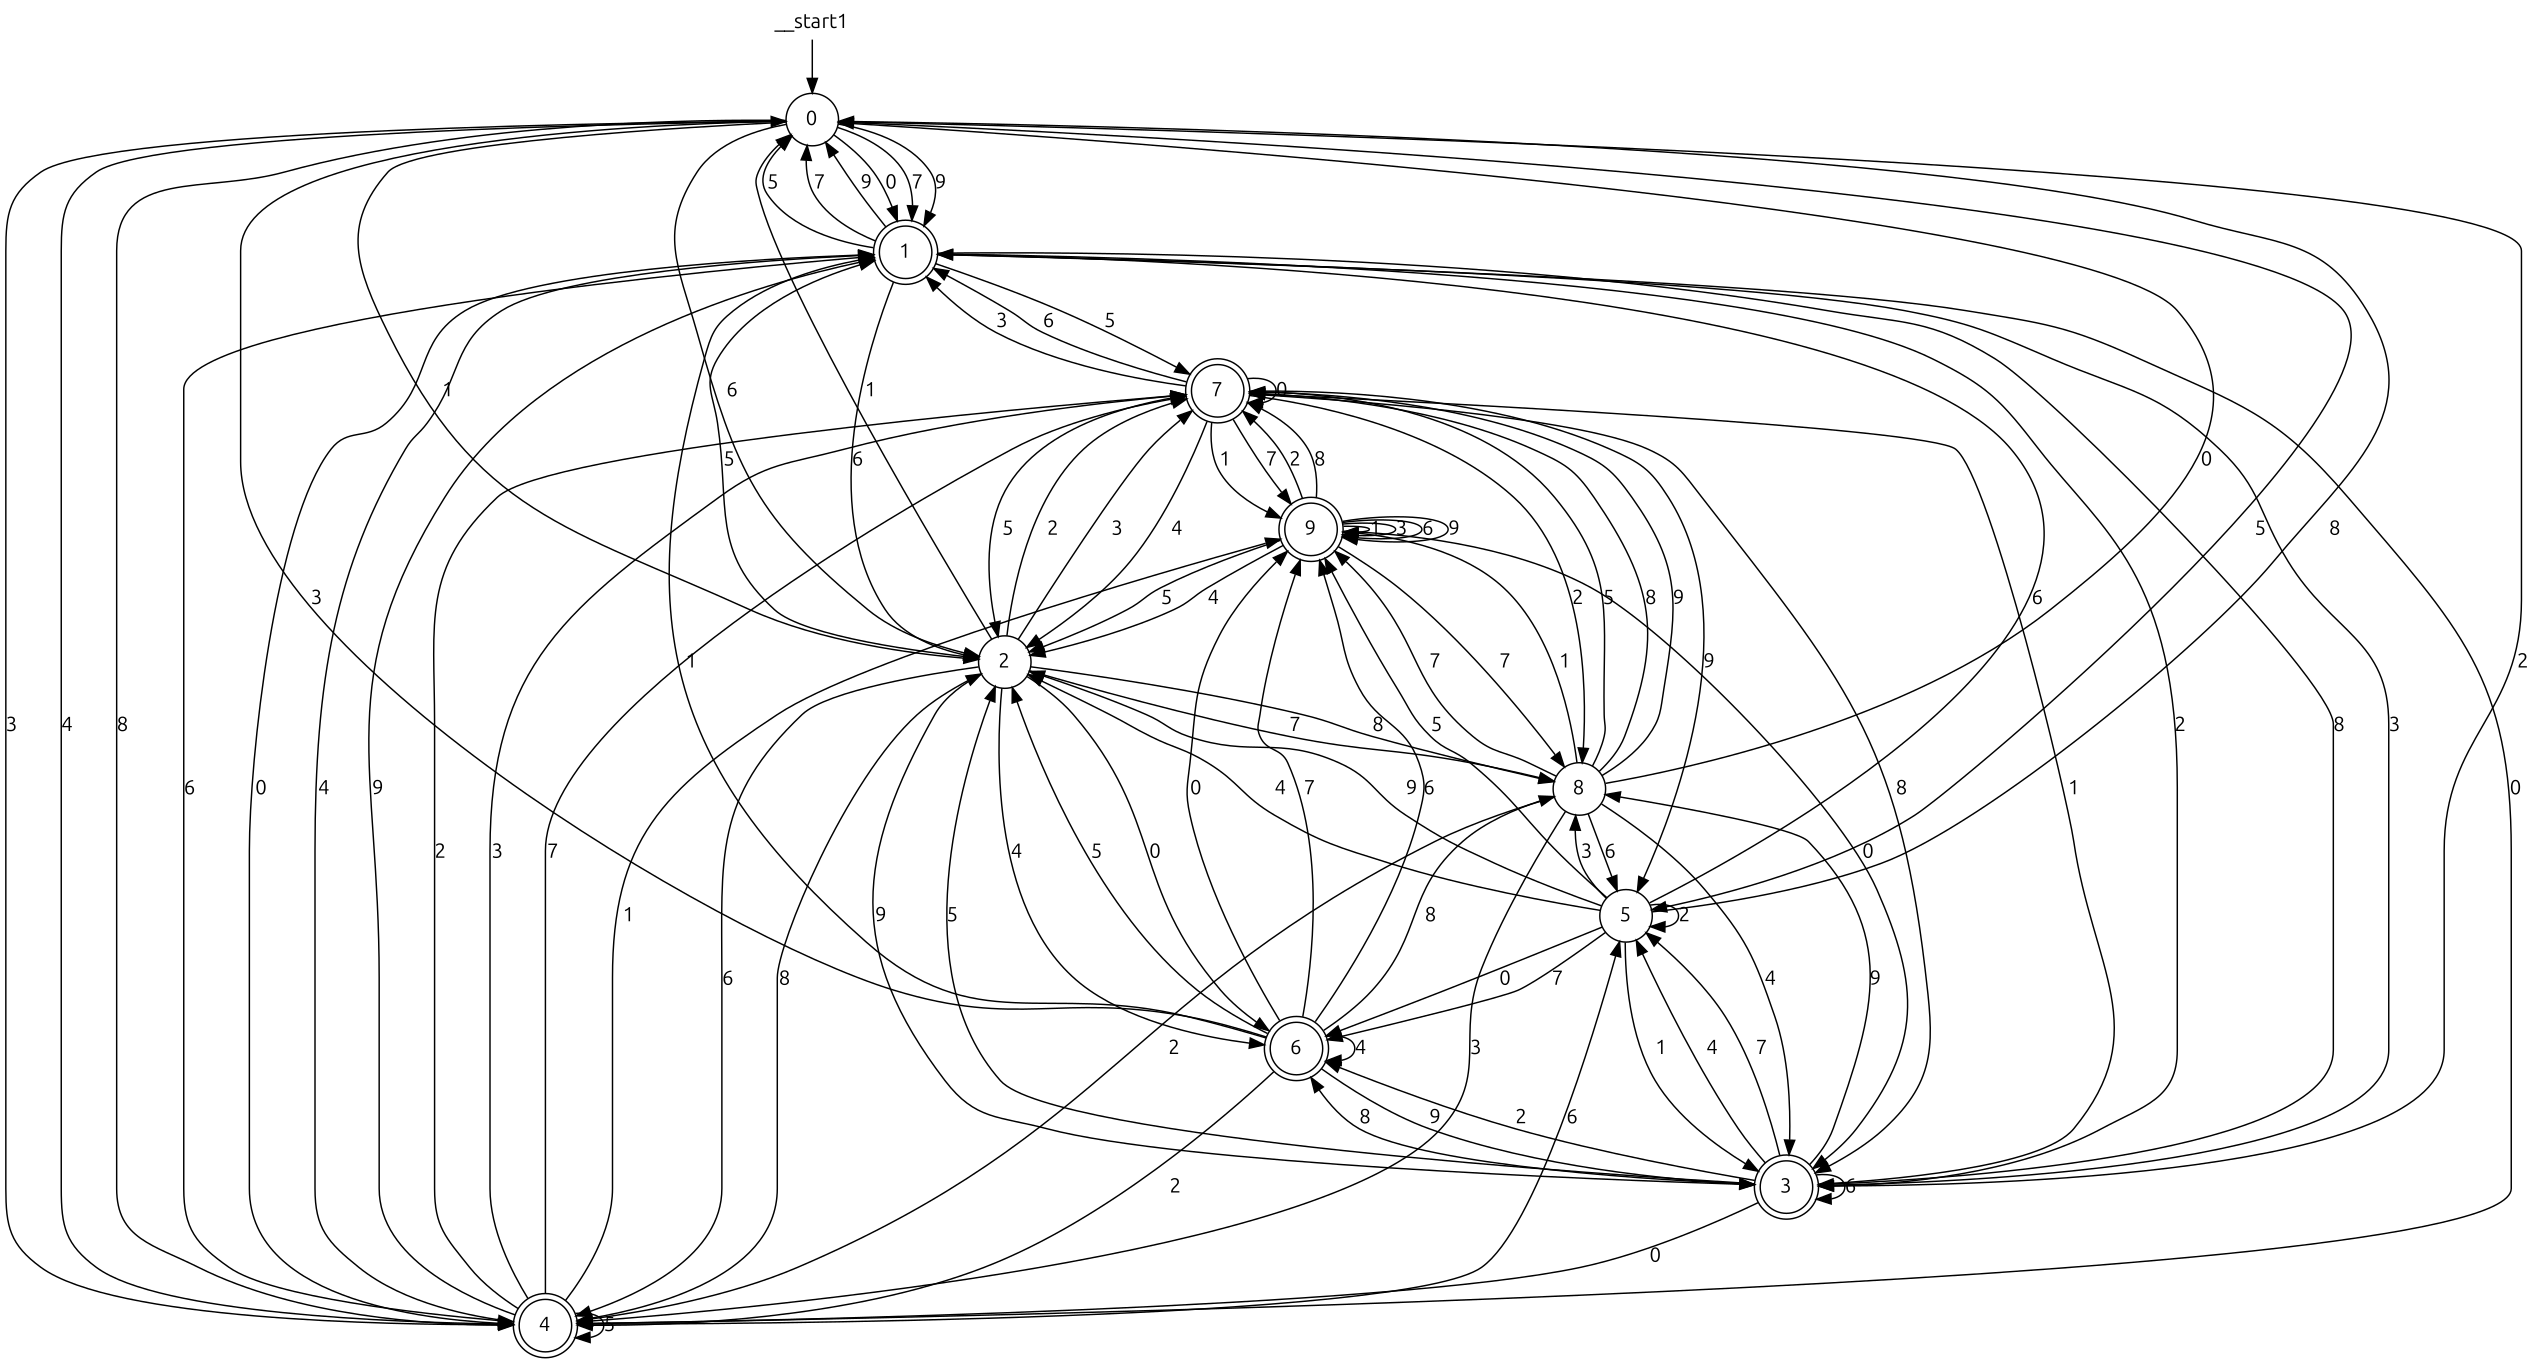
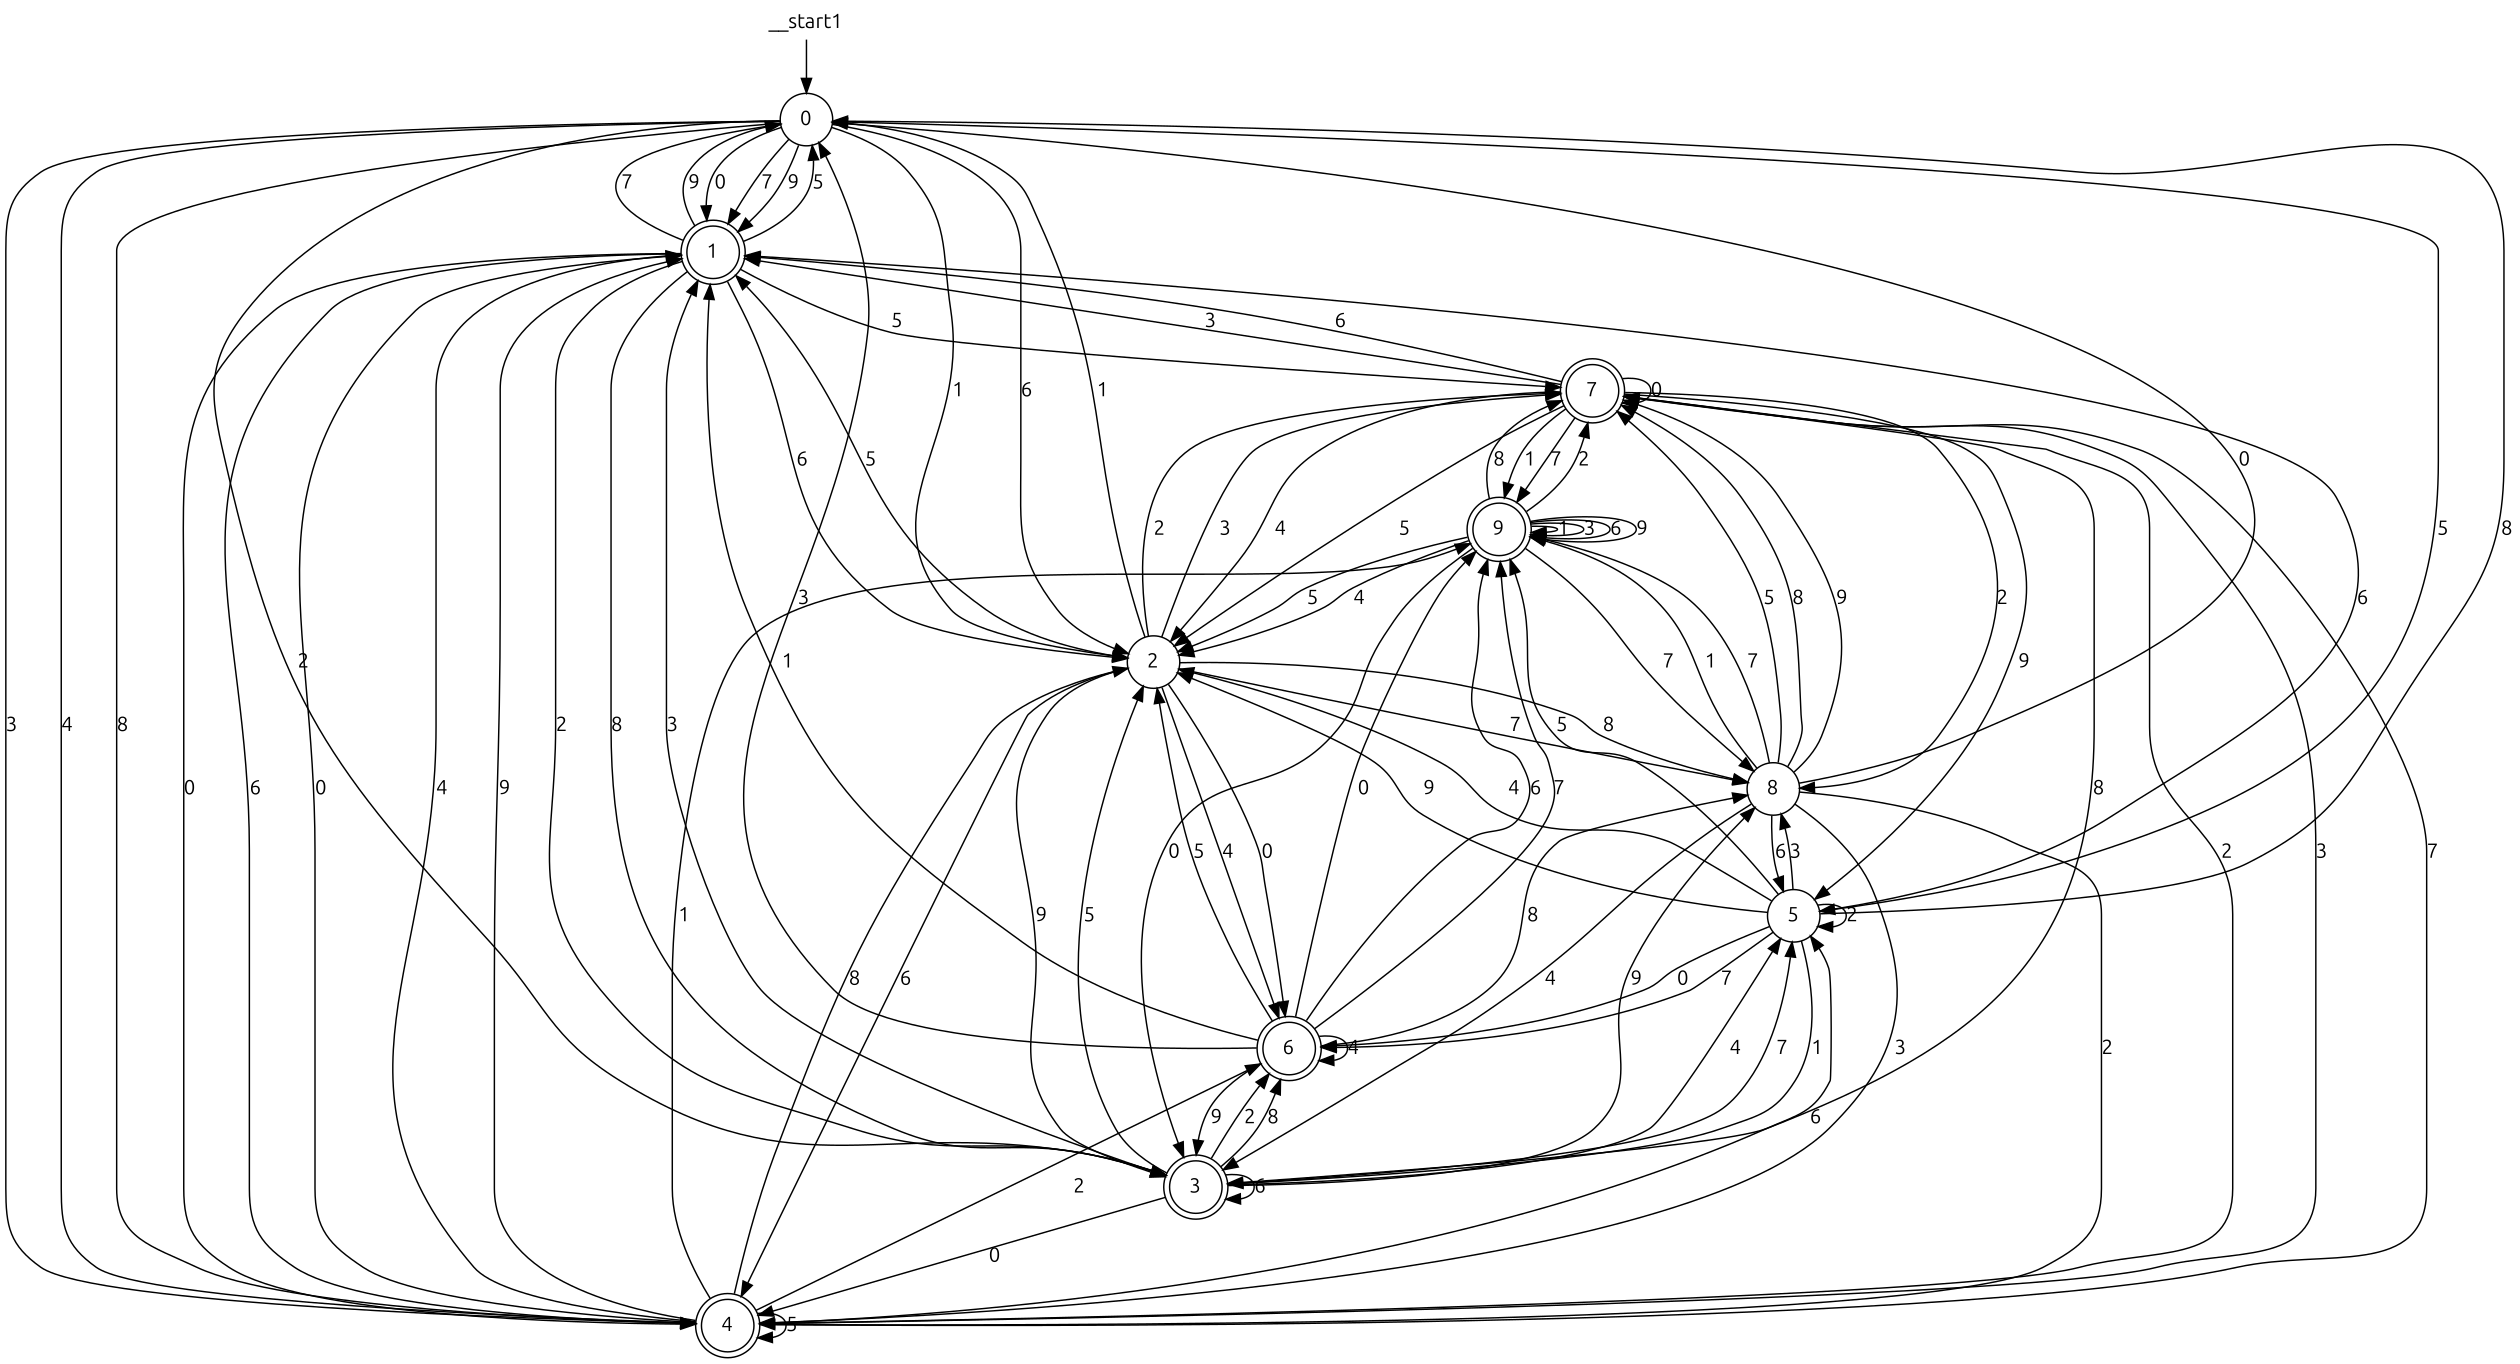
(2009, 580) -> none
(997, 1262) -> (1002, 1190)
